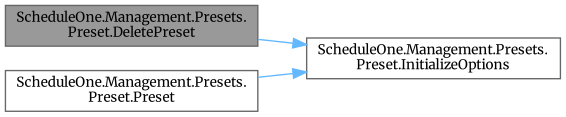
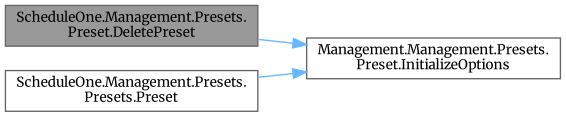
(434, 58) -> (434, 58)
(132, 91) -> (132, 91)
